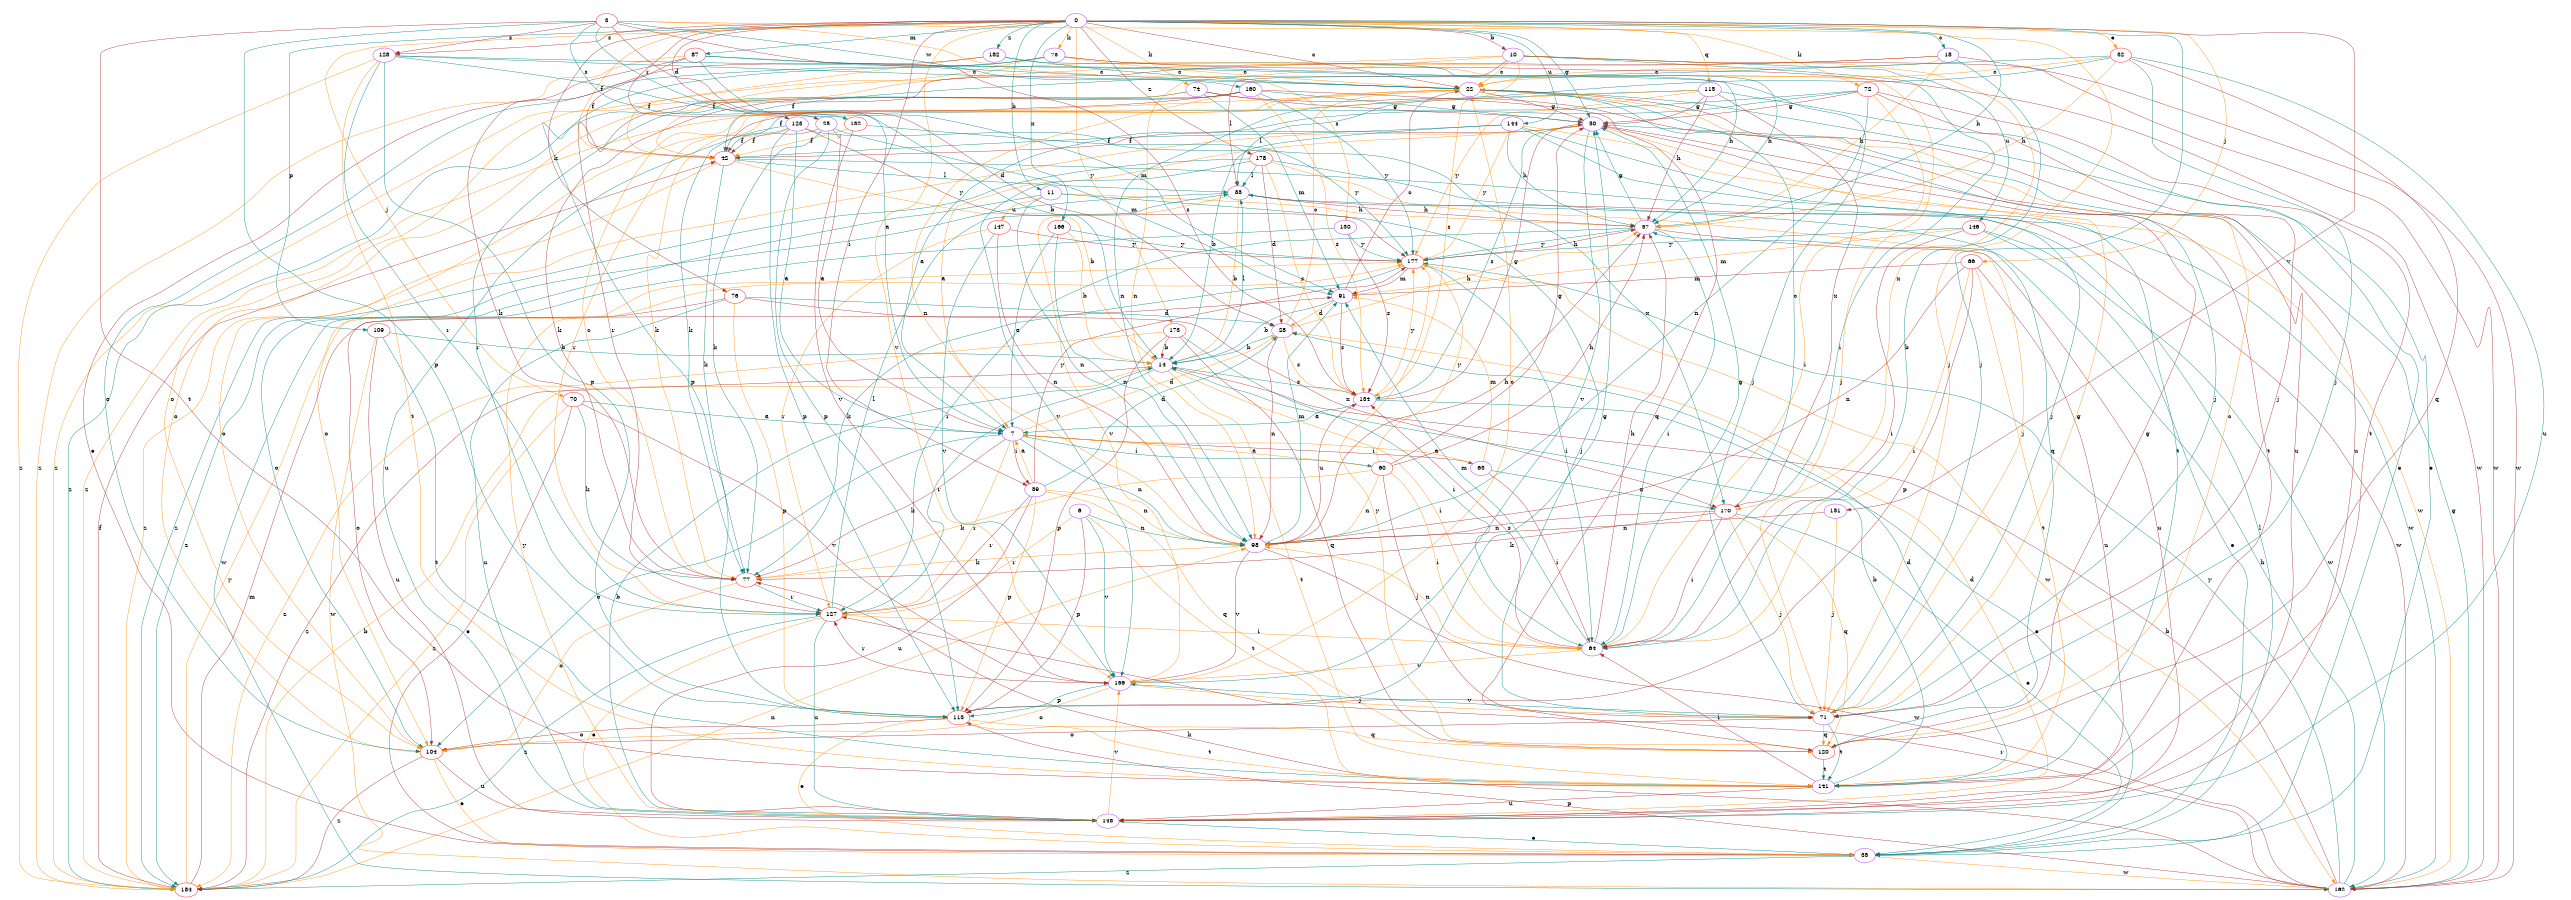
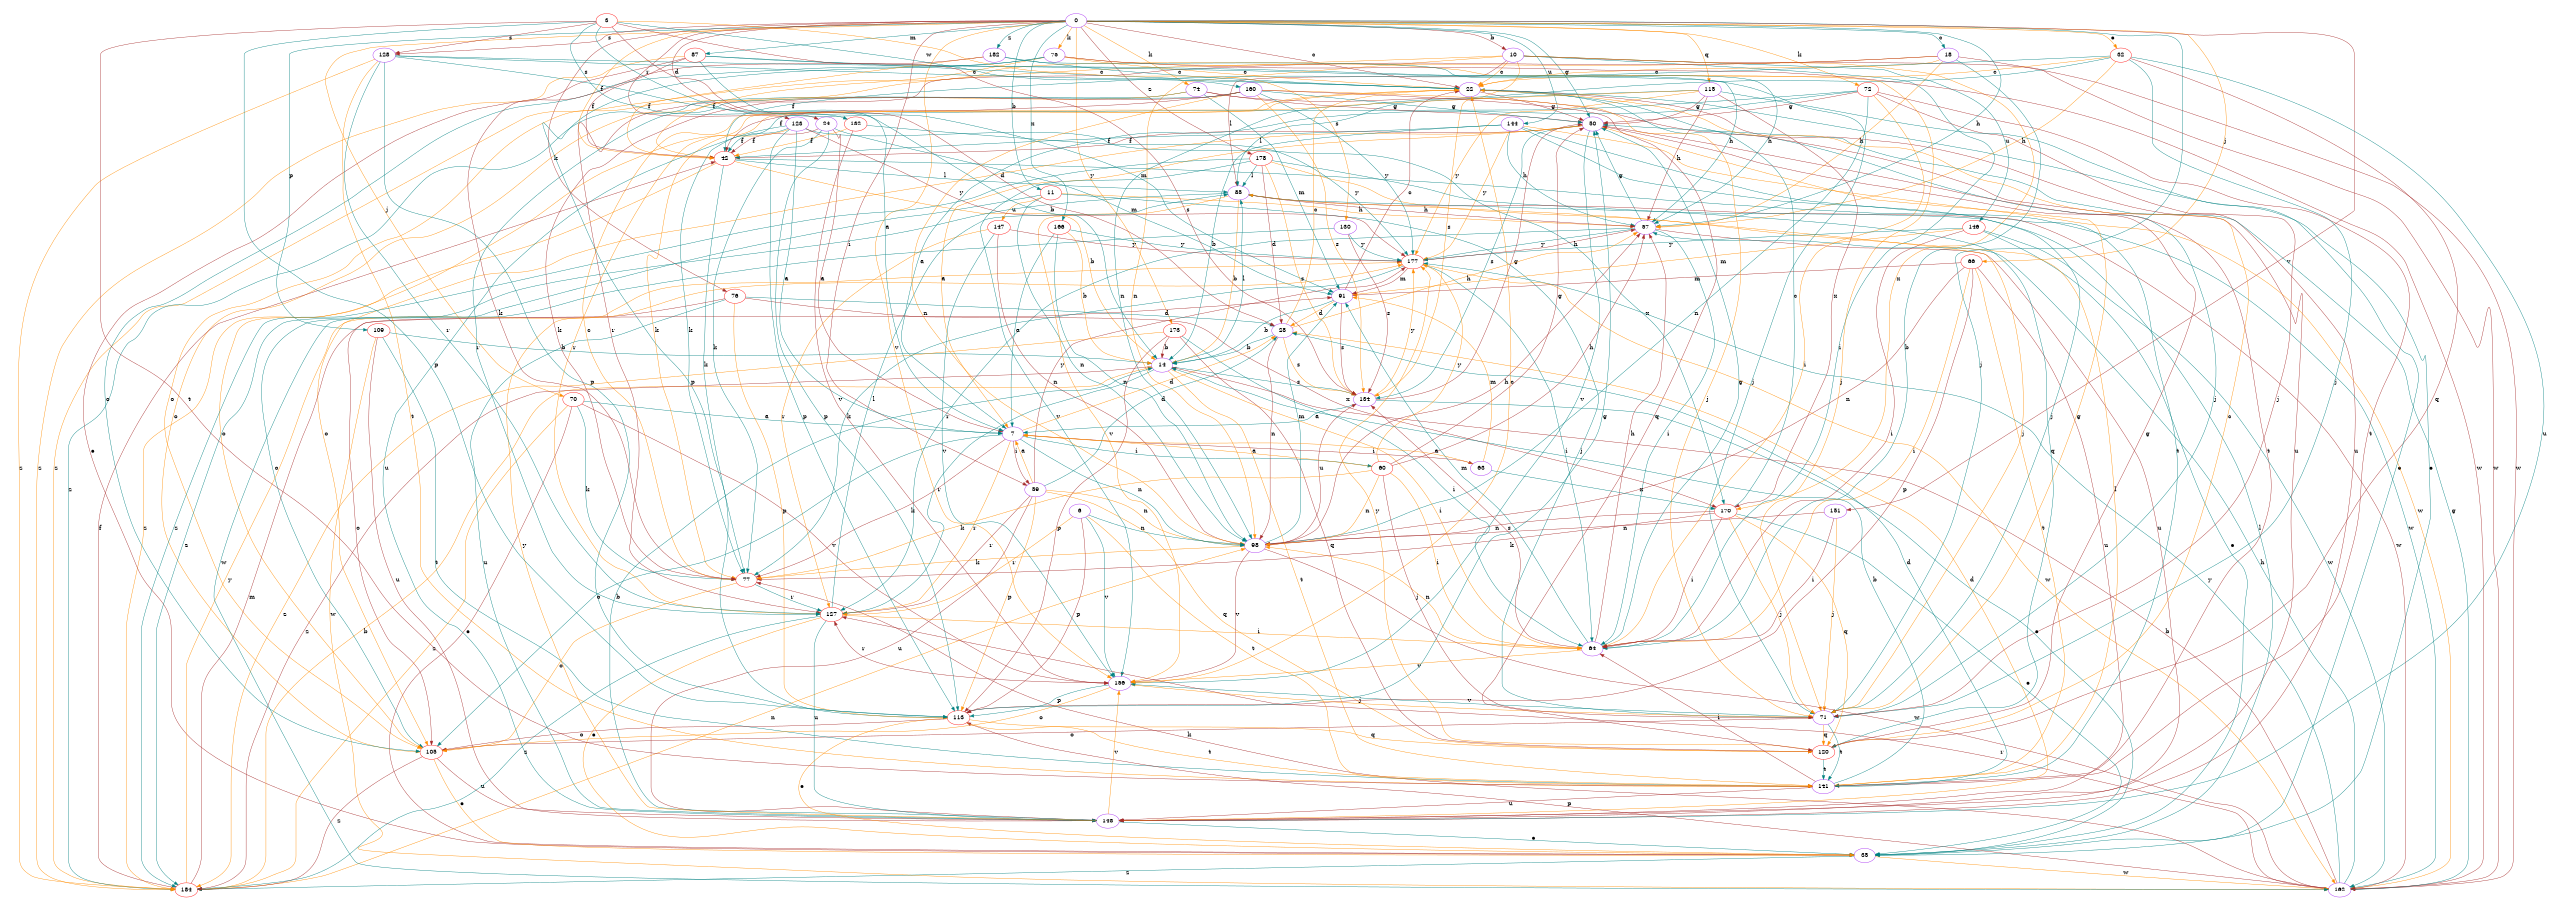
(1738, 30) -> (1738, 233)
(826, 124) -> (826, 124)
(483, 189) -> none
(1051, 193) -> (1051, 193)
none -> (2023, 254)
(1549, 549) -> (1754, 637)
(431, 752) -> (431, 752)
